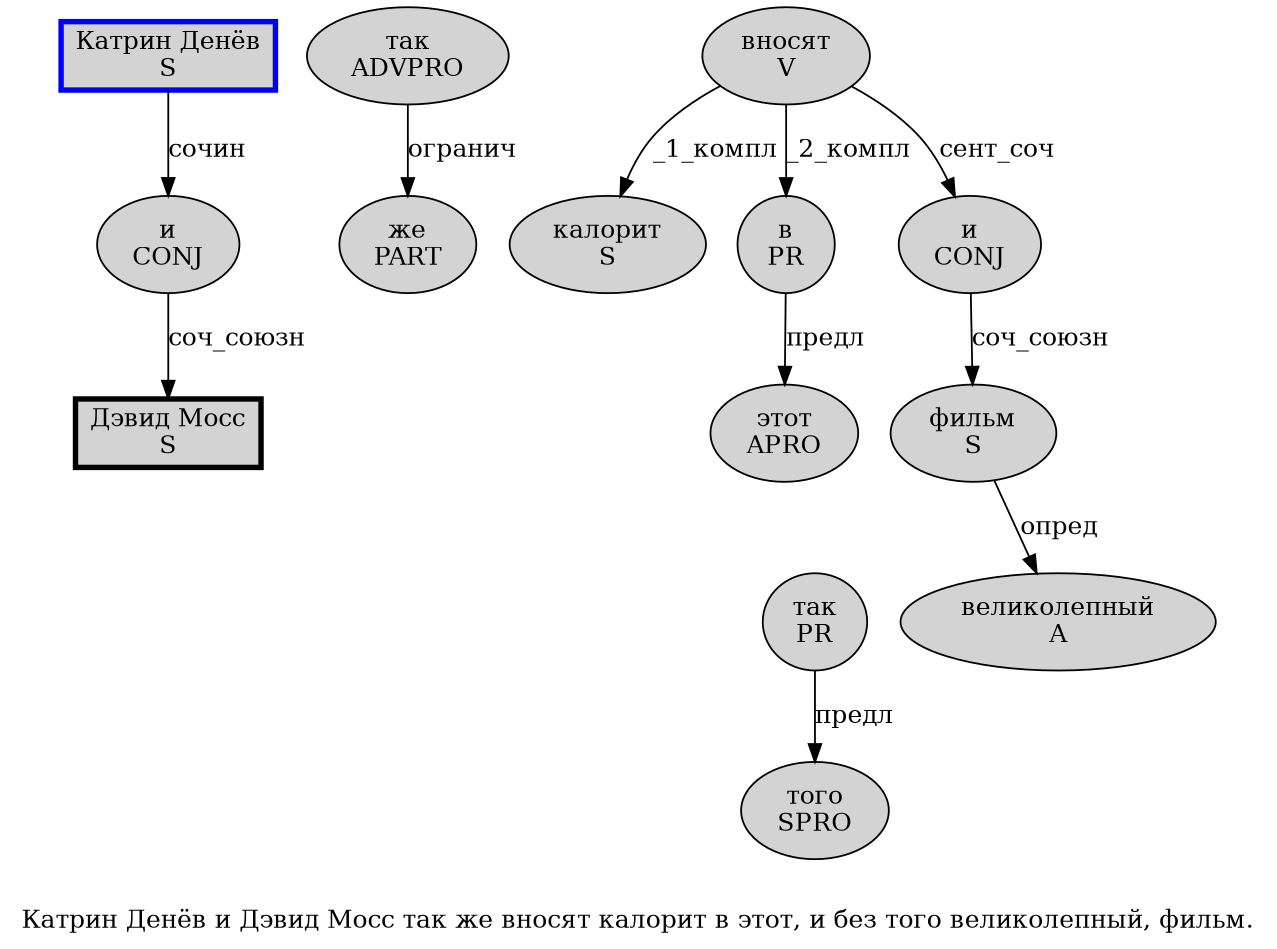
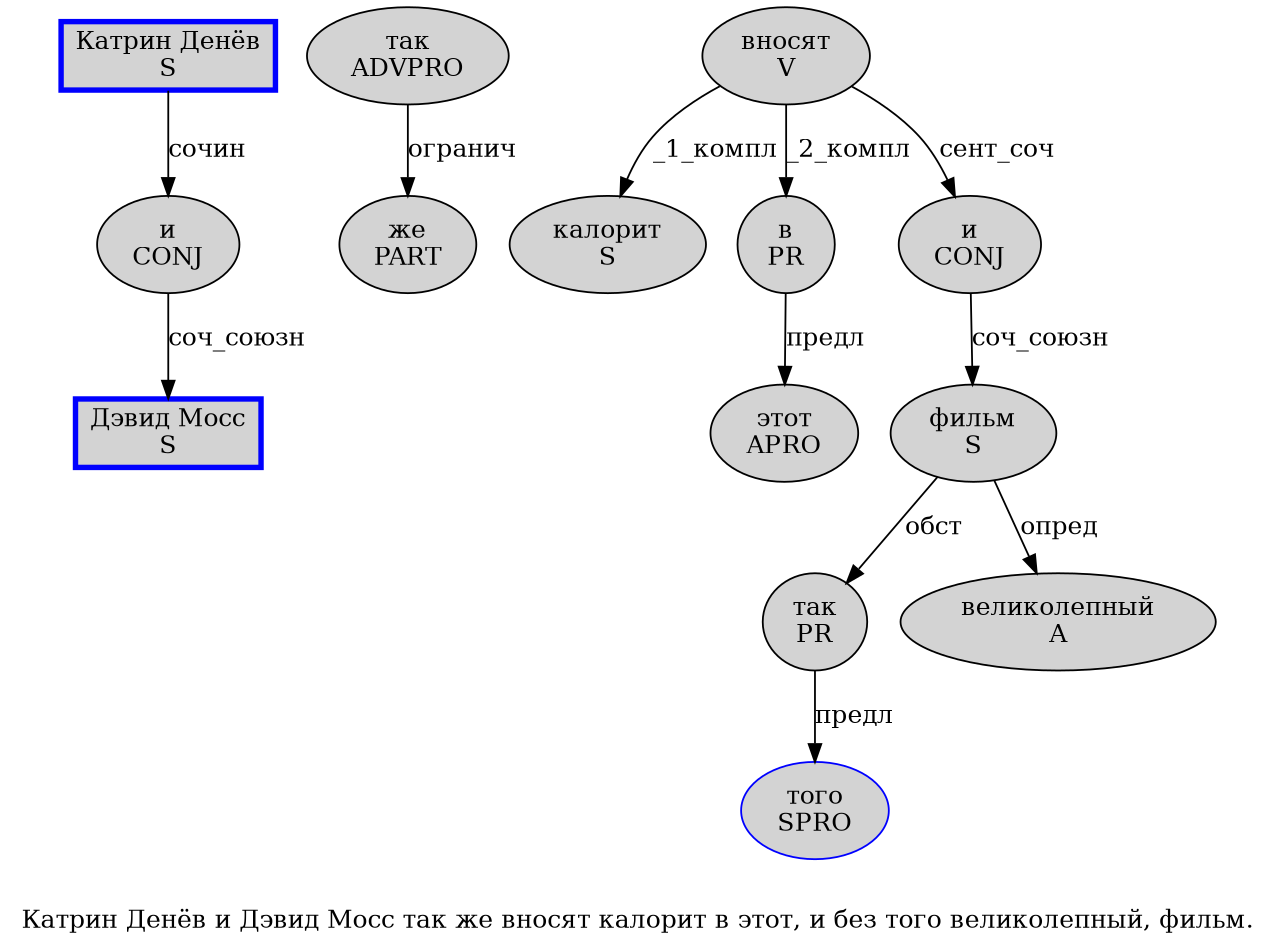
(168, 433) -> (168, 433)
none -> (898, 523)
(815, 811) -> (815, 811)
